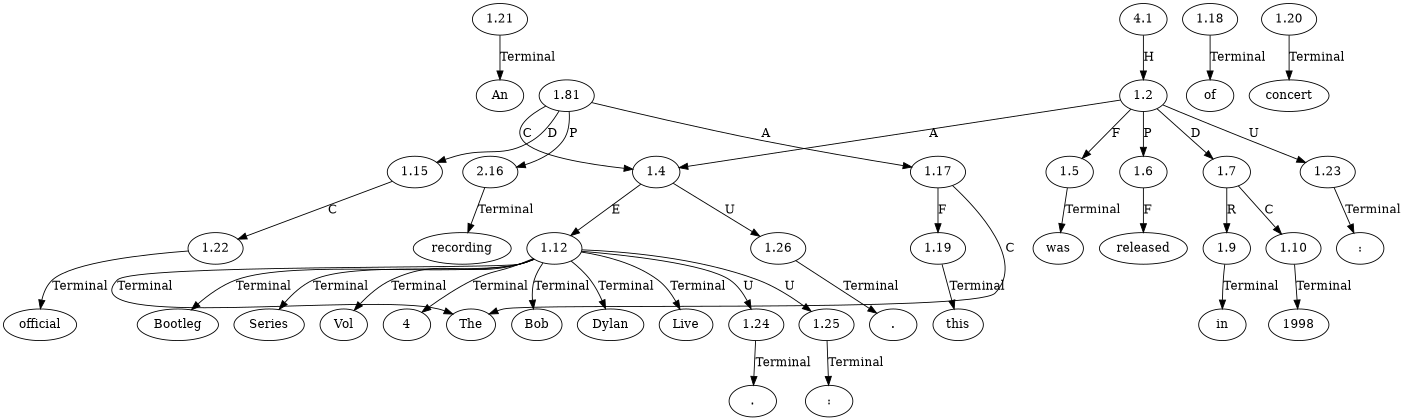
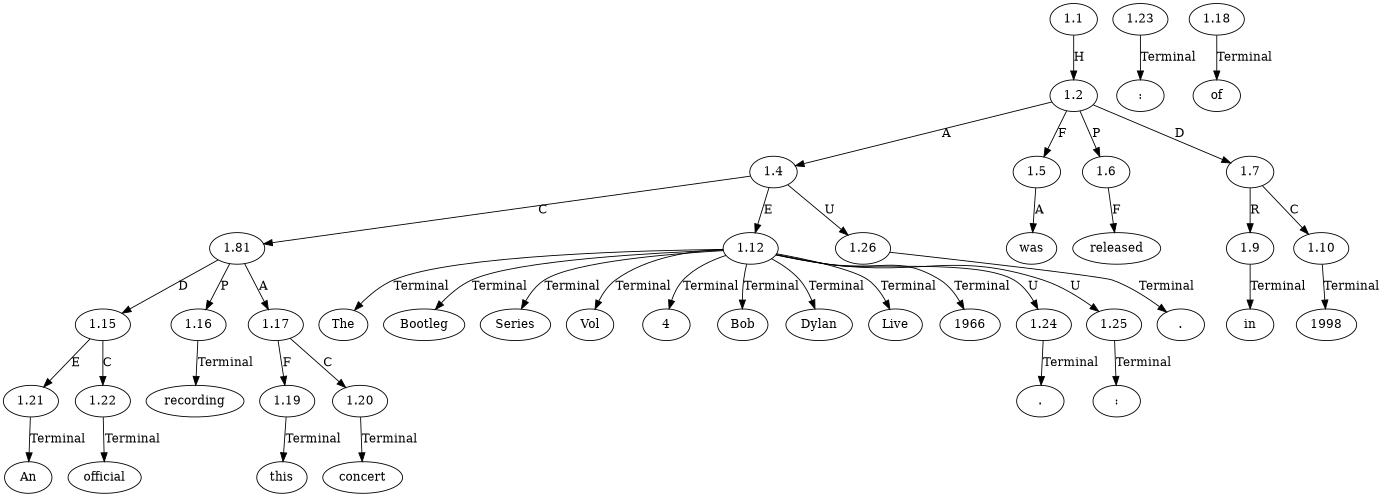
(1143, 19) -> (1074, 19)
(1230, 132) -> none
(541, 152) -> (511, 209)
(490, 172) -> (199, 325)
(1093, 210) -> (1039, 210)
(810, 305) -> (315, 360)
none -> (970, 325)
none -> (70, 360)
